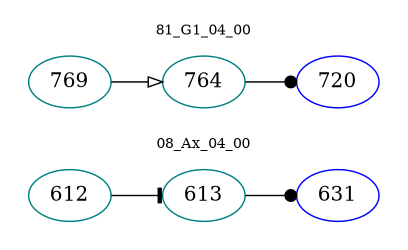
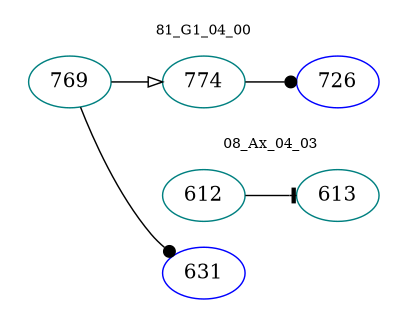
(204, 82) -> (204, 82)
(338, 82) -> (338, 82)
(204, 144) -> (271, 144)
(265, 196) -> (116, 182)
